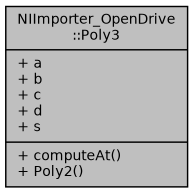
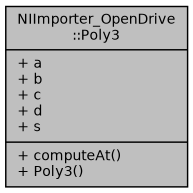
(51, 172) -> (51, 172)
